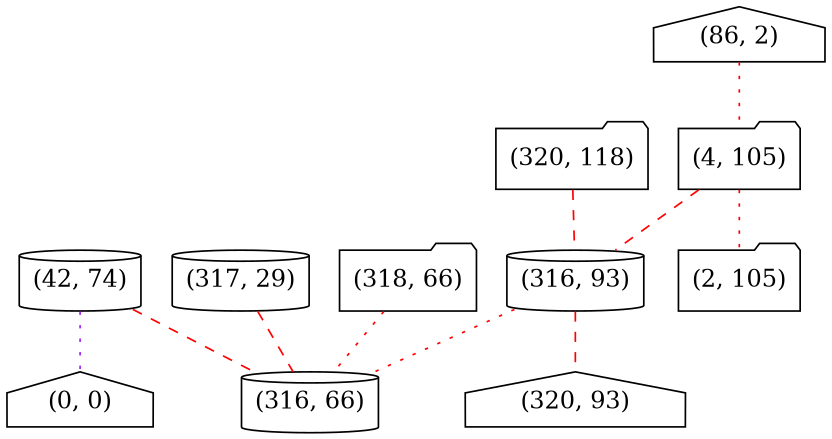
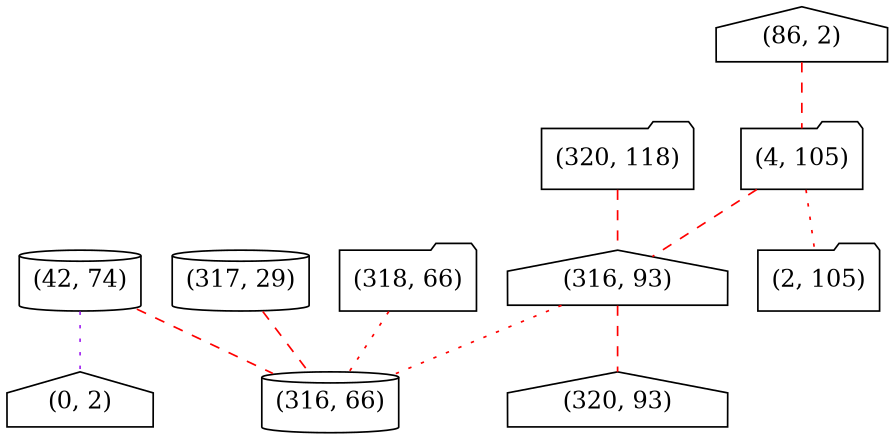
(739, 95) -> (802, 95)
(575, 281) -> (618, 281)
(80, 402) -> (80, 402)
